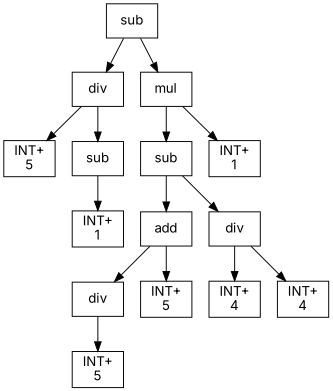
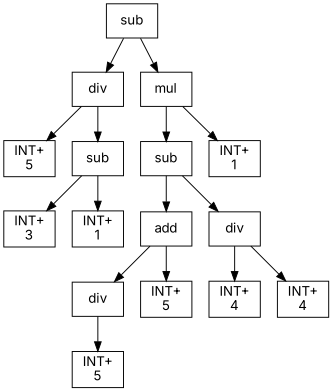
none -> (29, 229)
